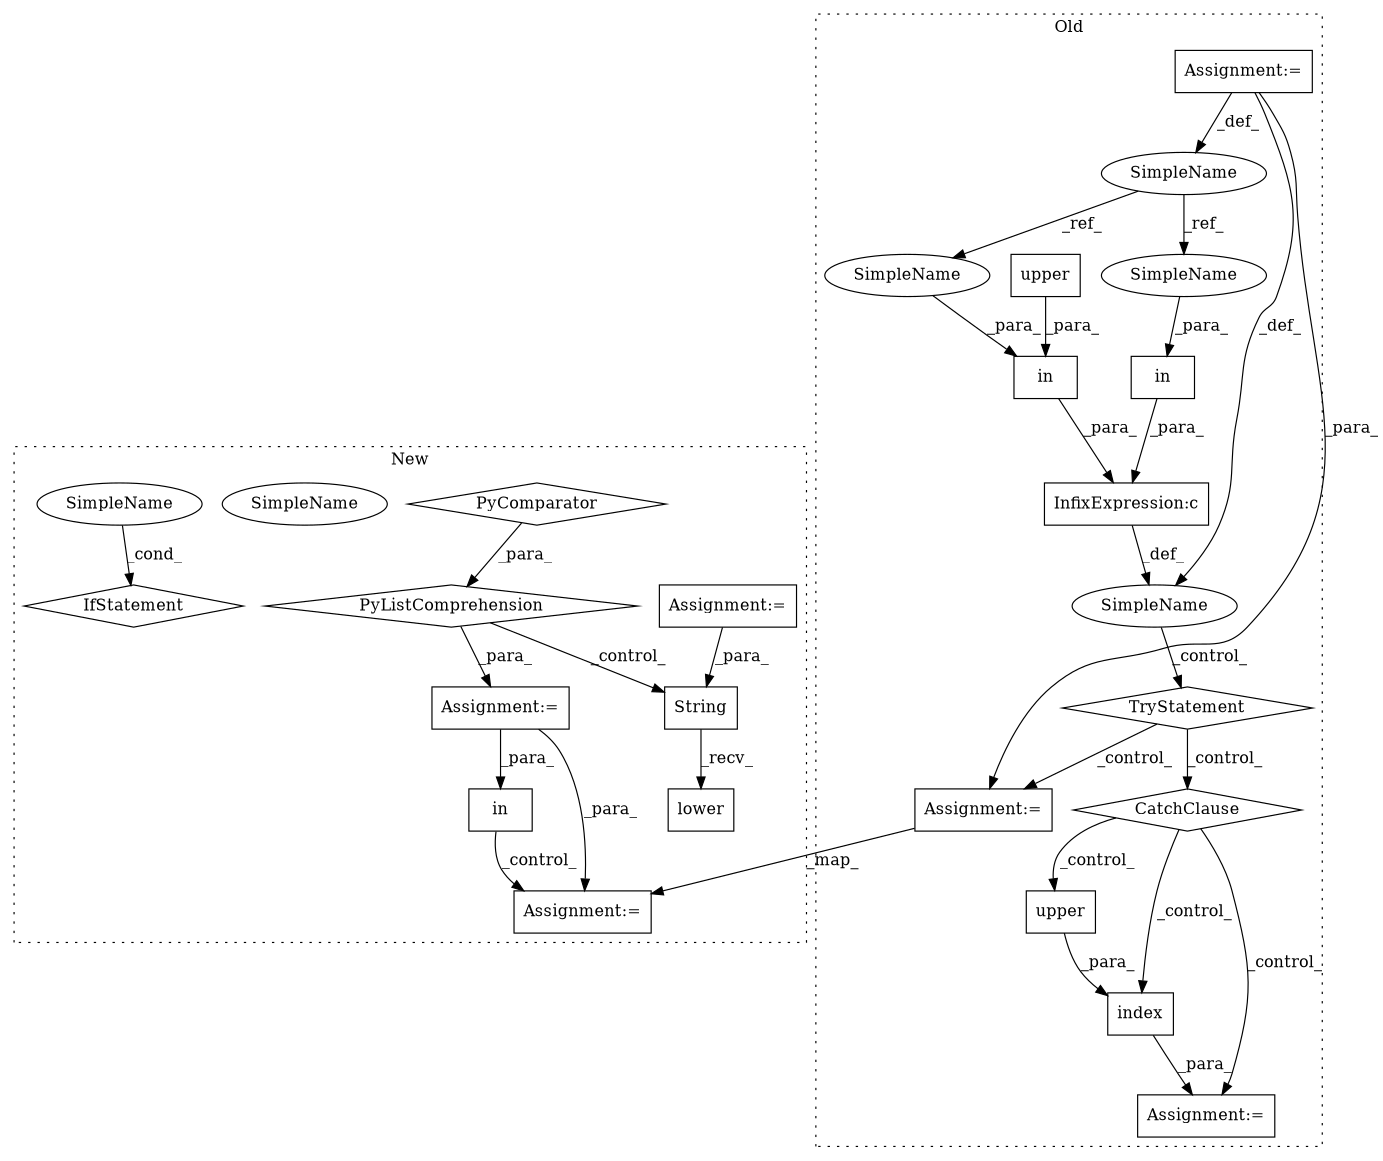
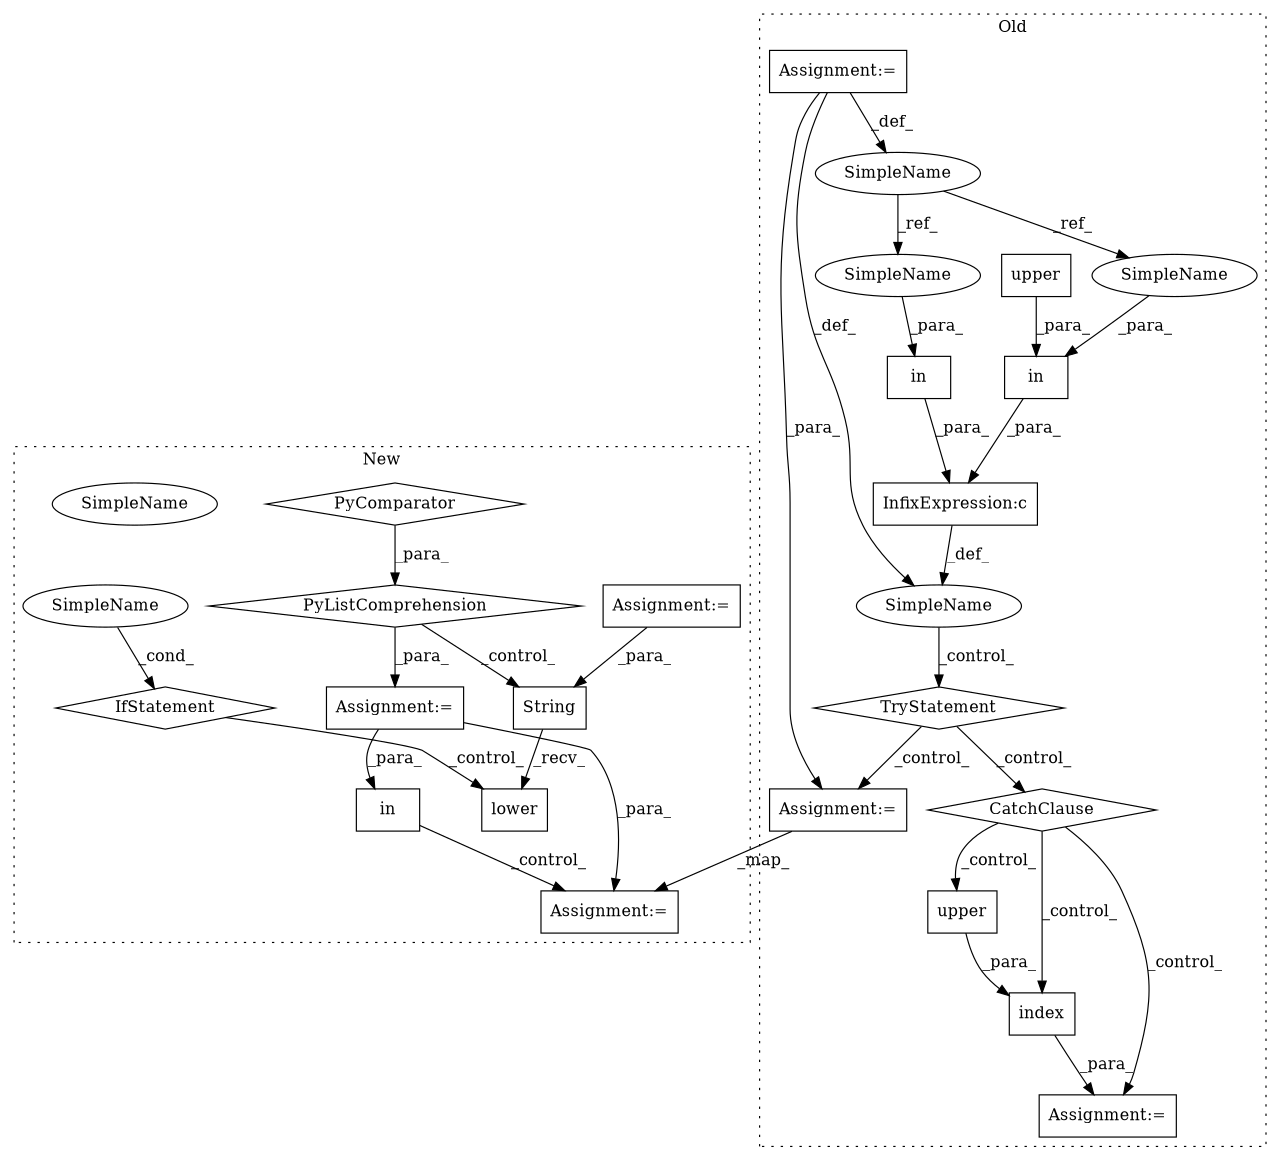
none -> (354, 737)
